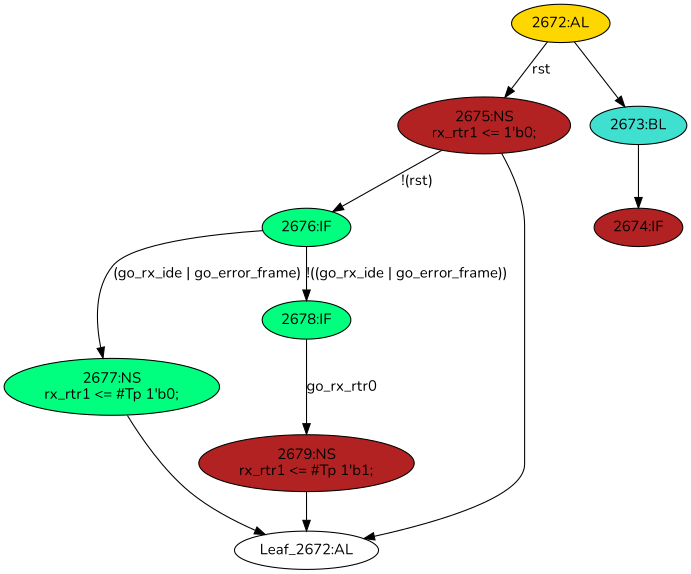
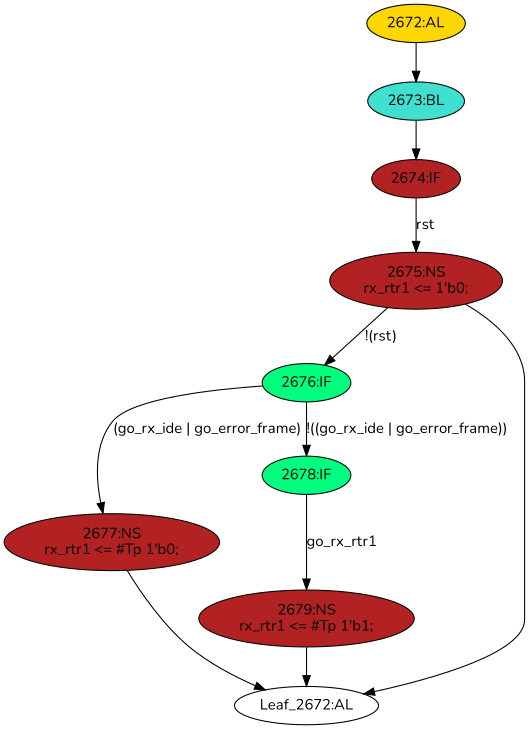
(529, 65) -> (416, 220)
(112, 387) -> (112, 542)
(342, 387) -> (342, 542)
